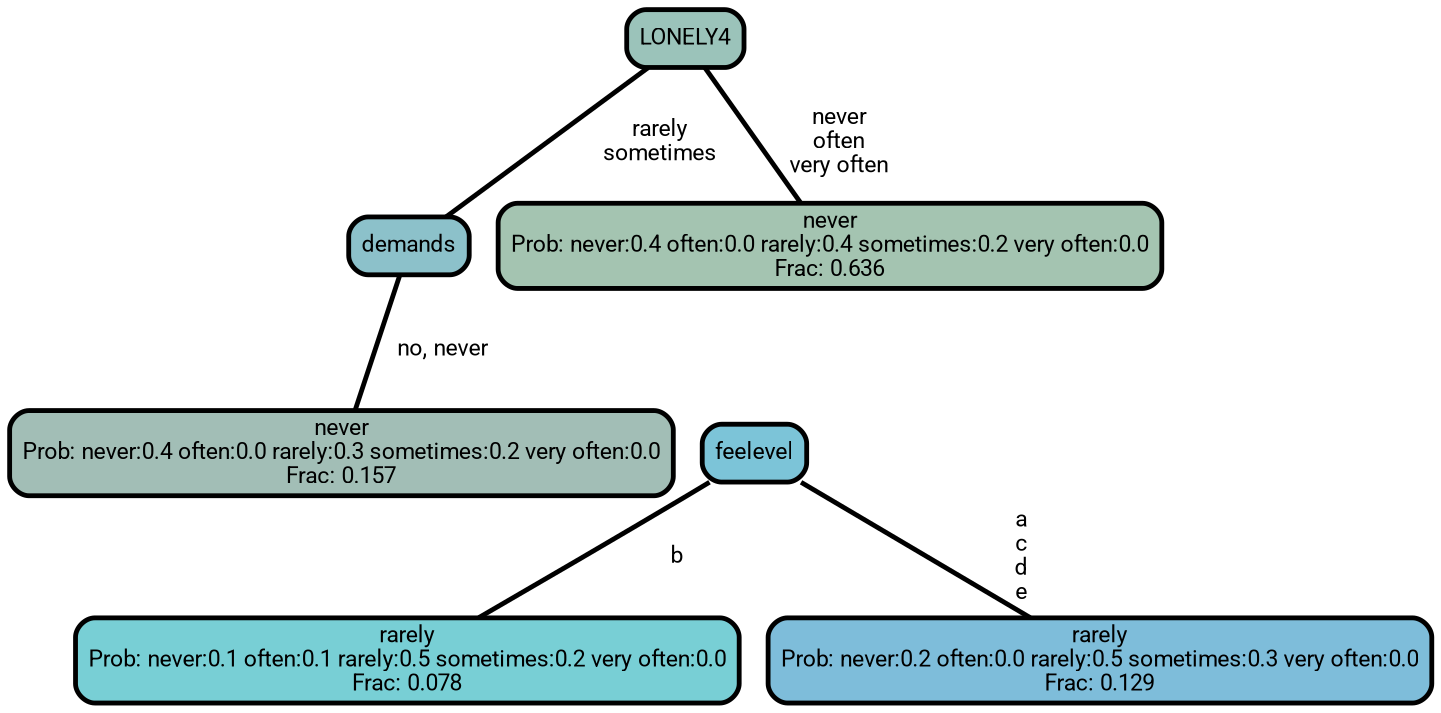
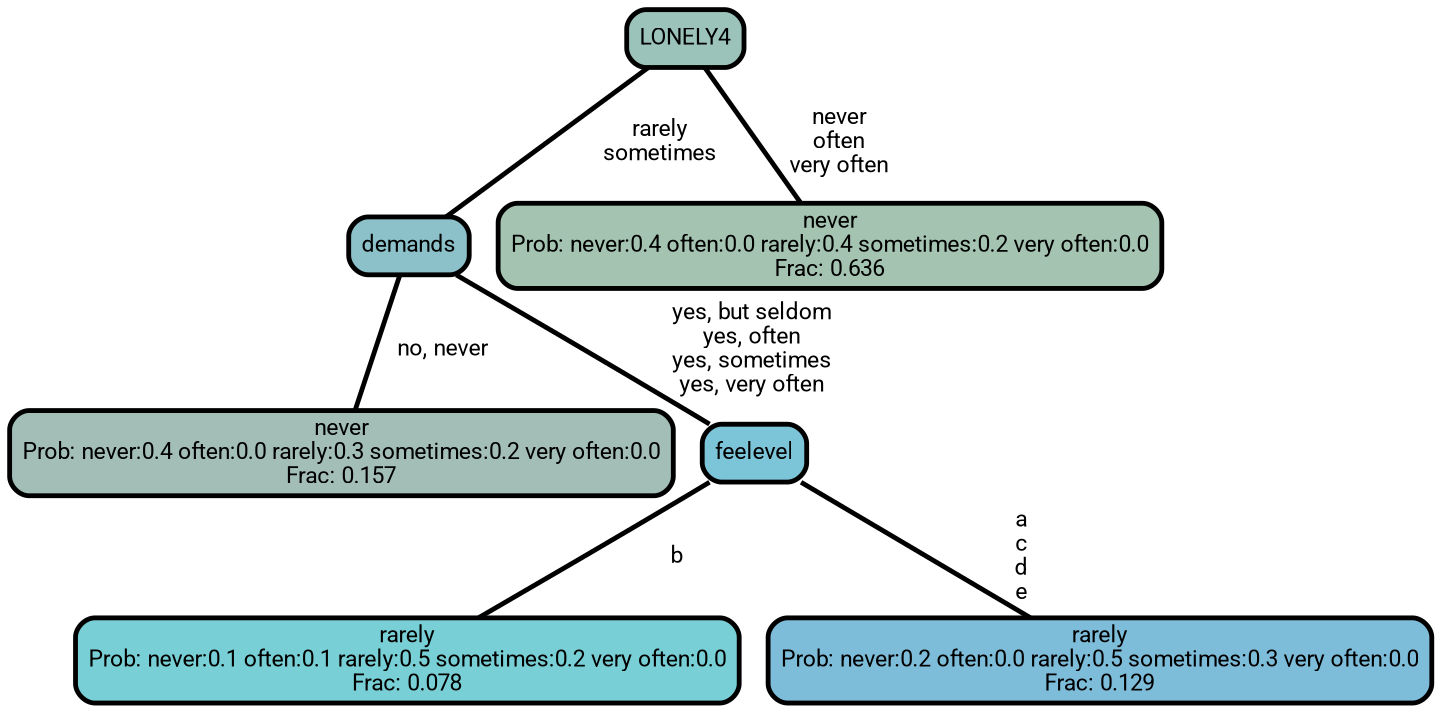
none -> (583, 349)
